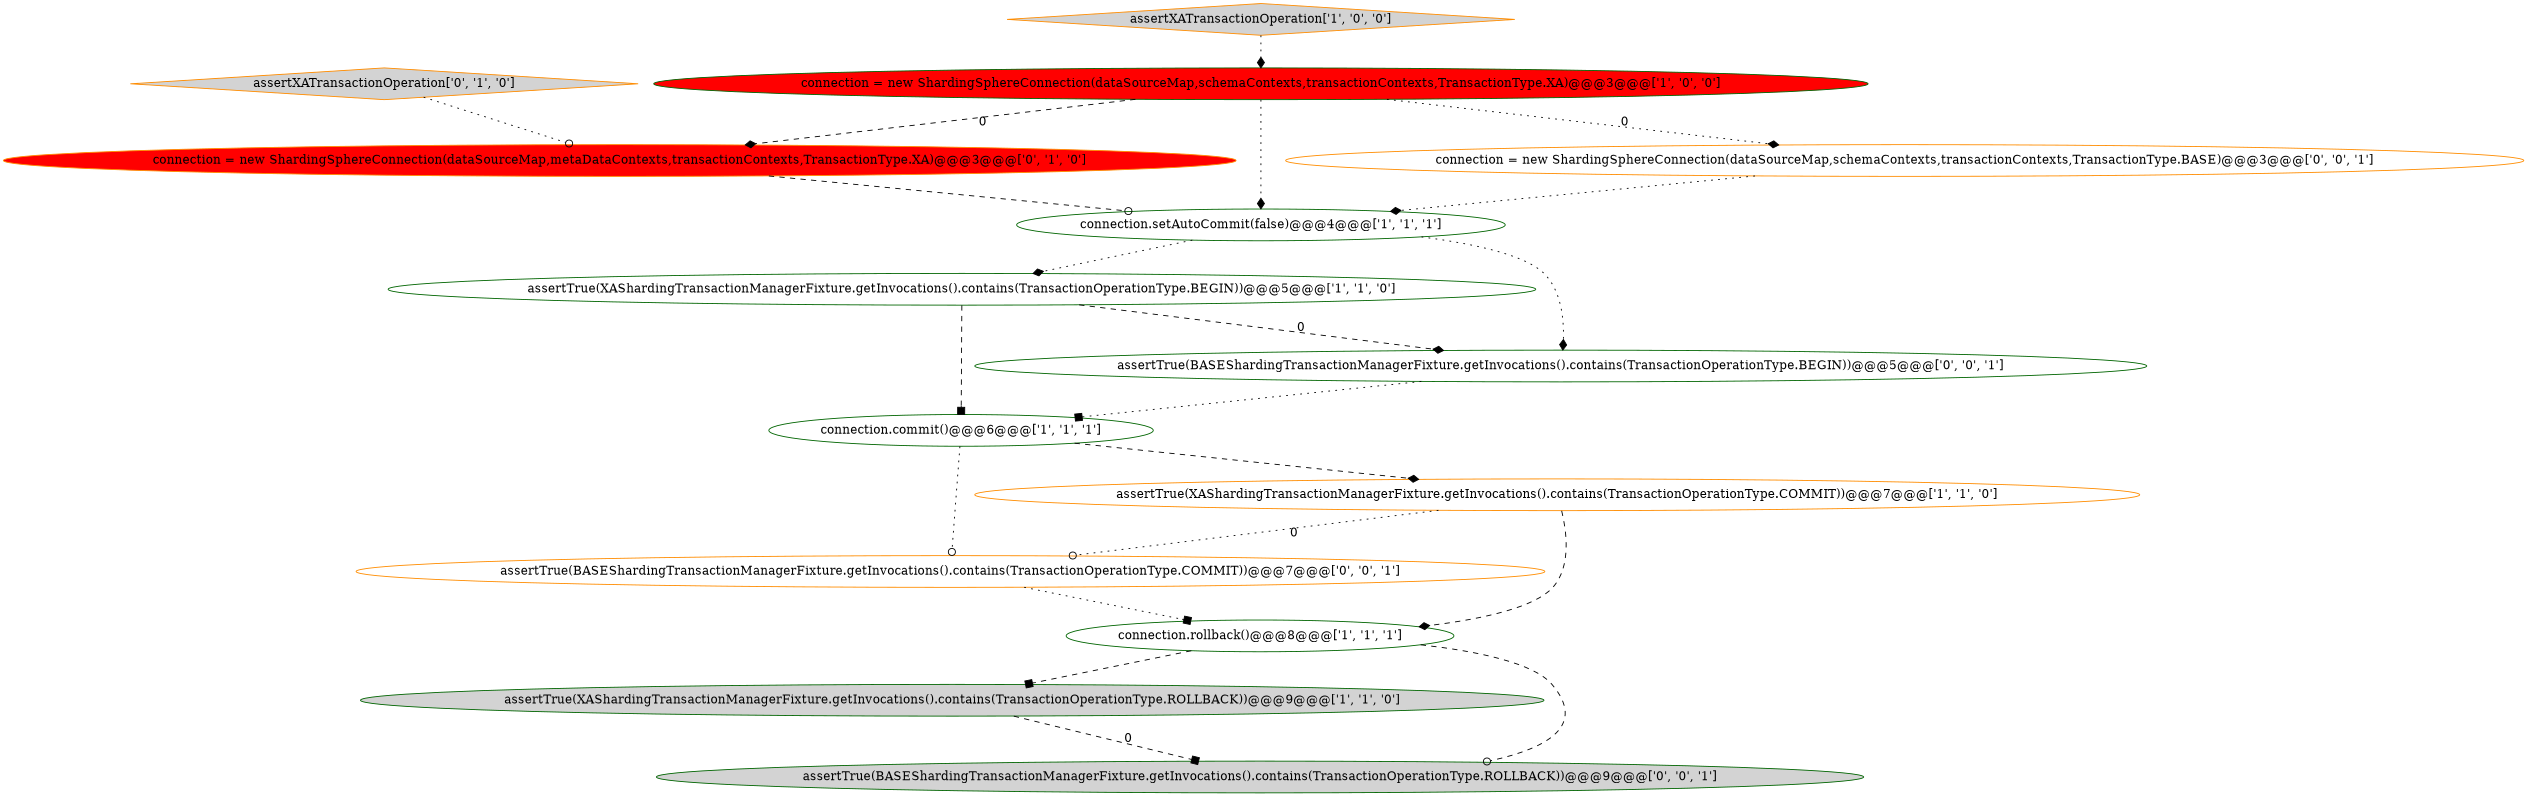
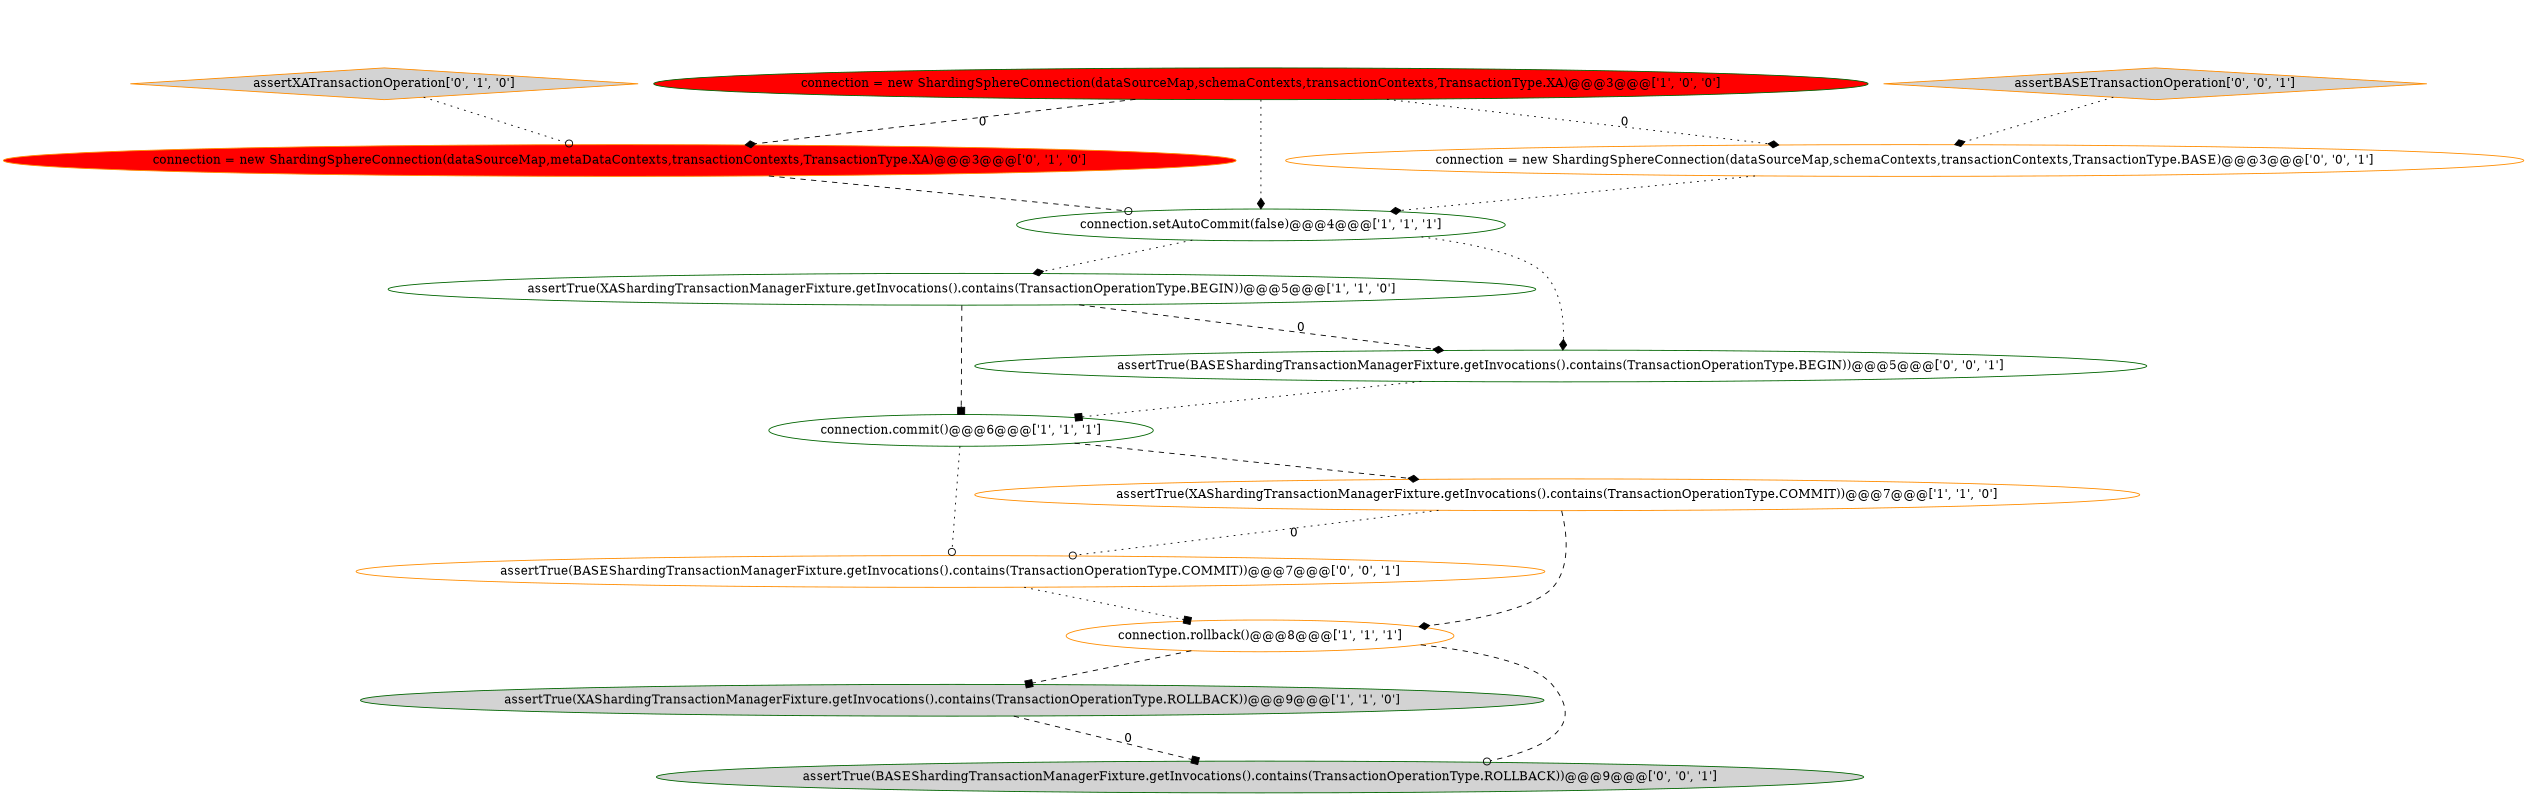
(1261, 19) -> none
none -> (2155, 84)
(1260, 636) -> (1260, 636)
